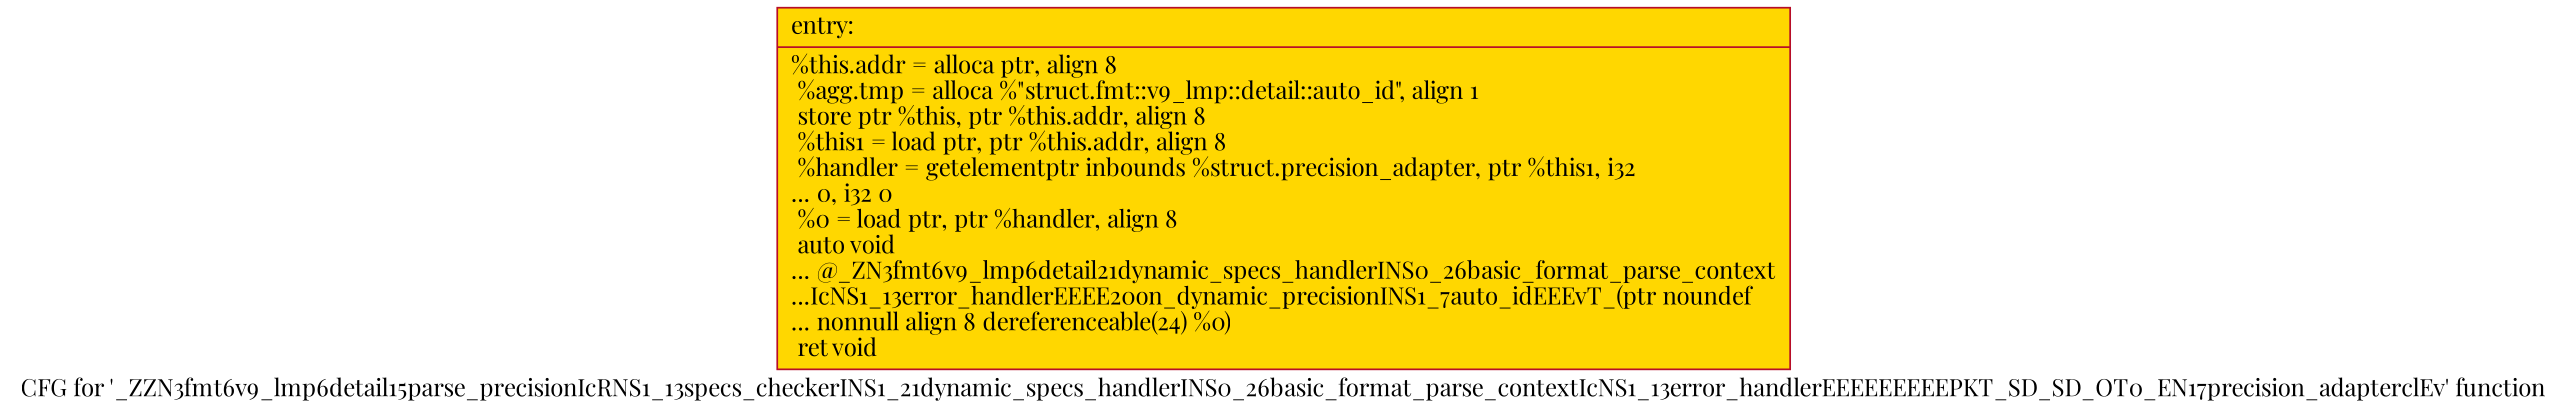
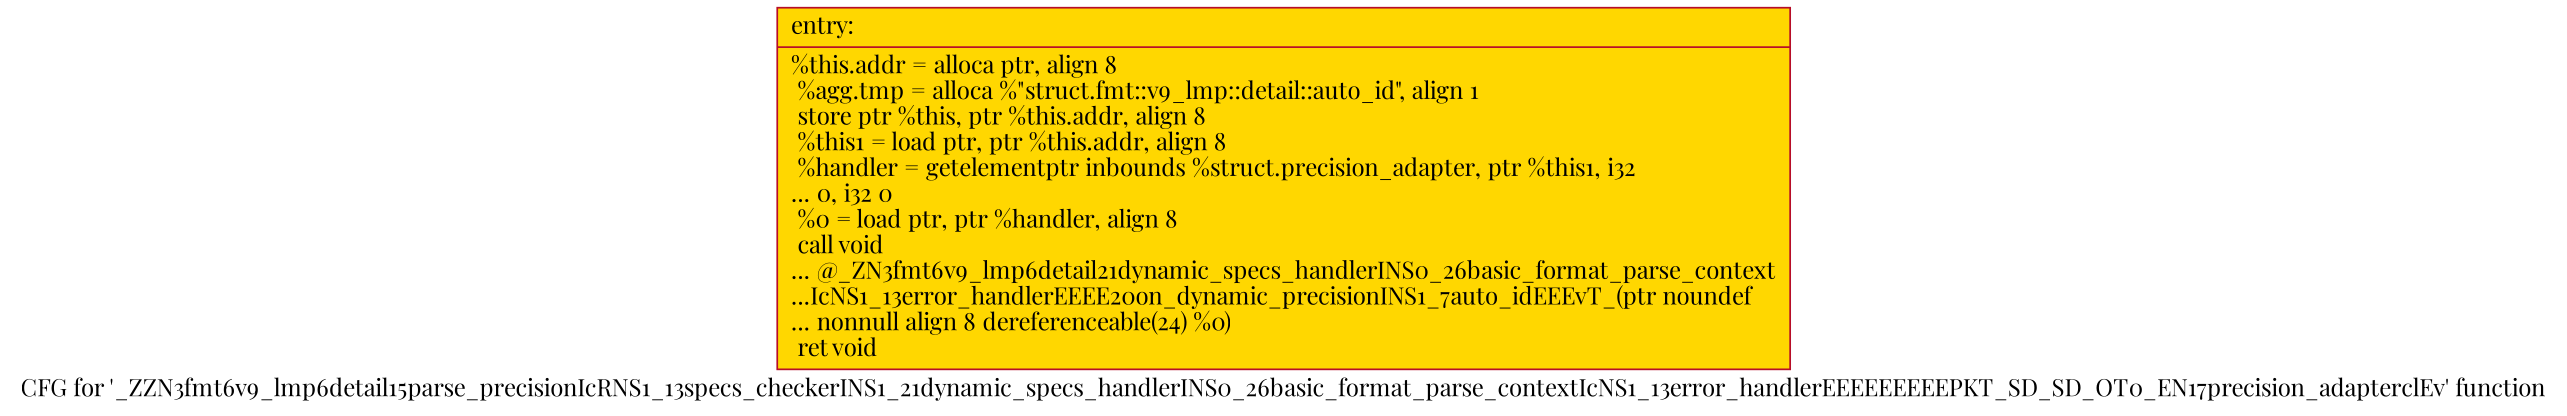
(843, 246) -> (838, 246)
